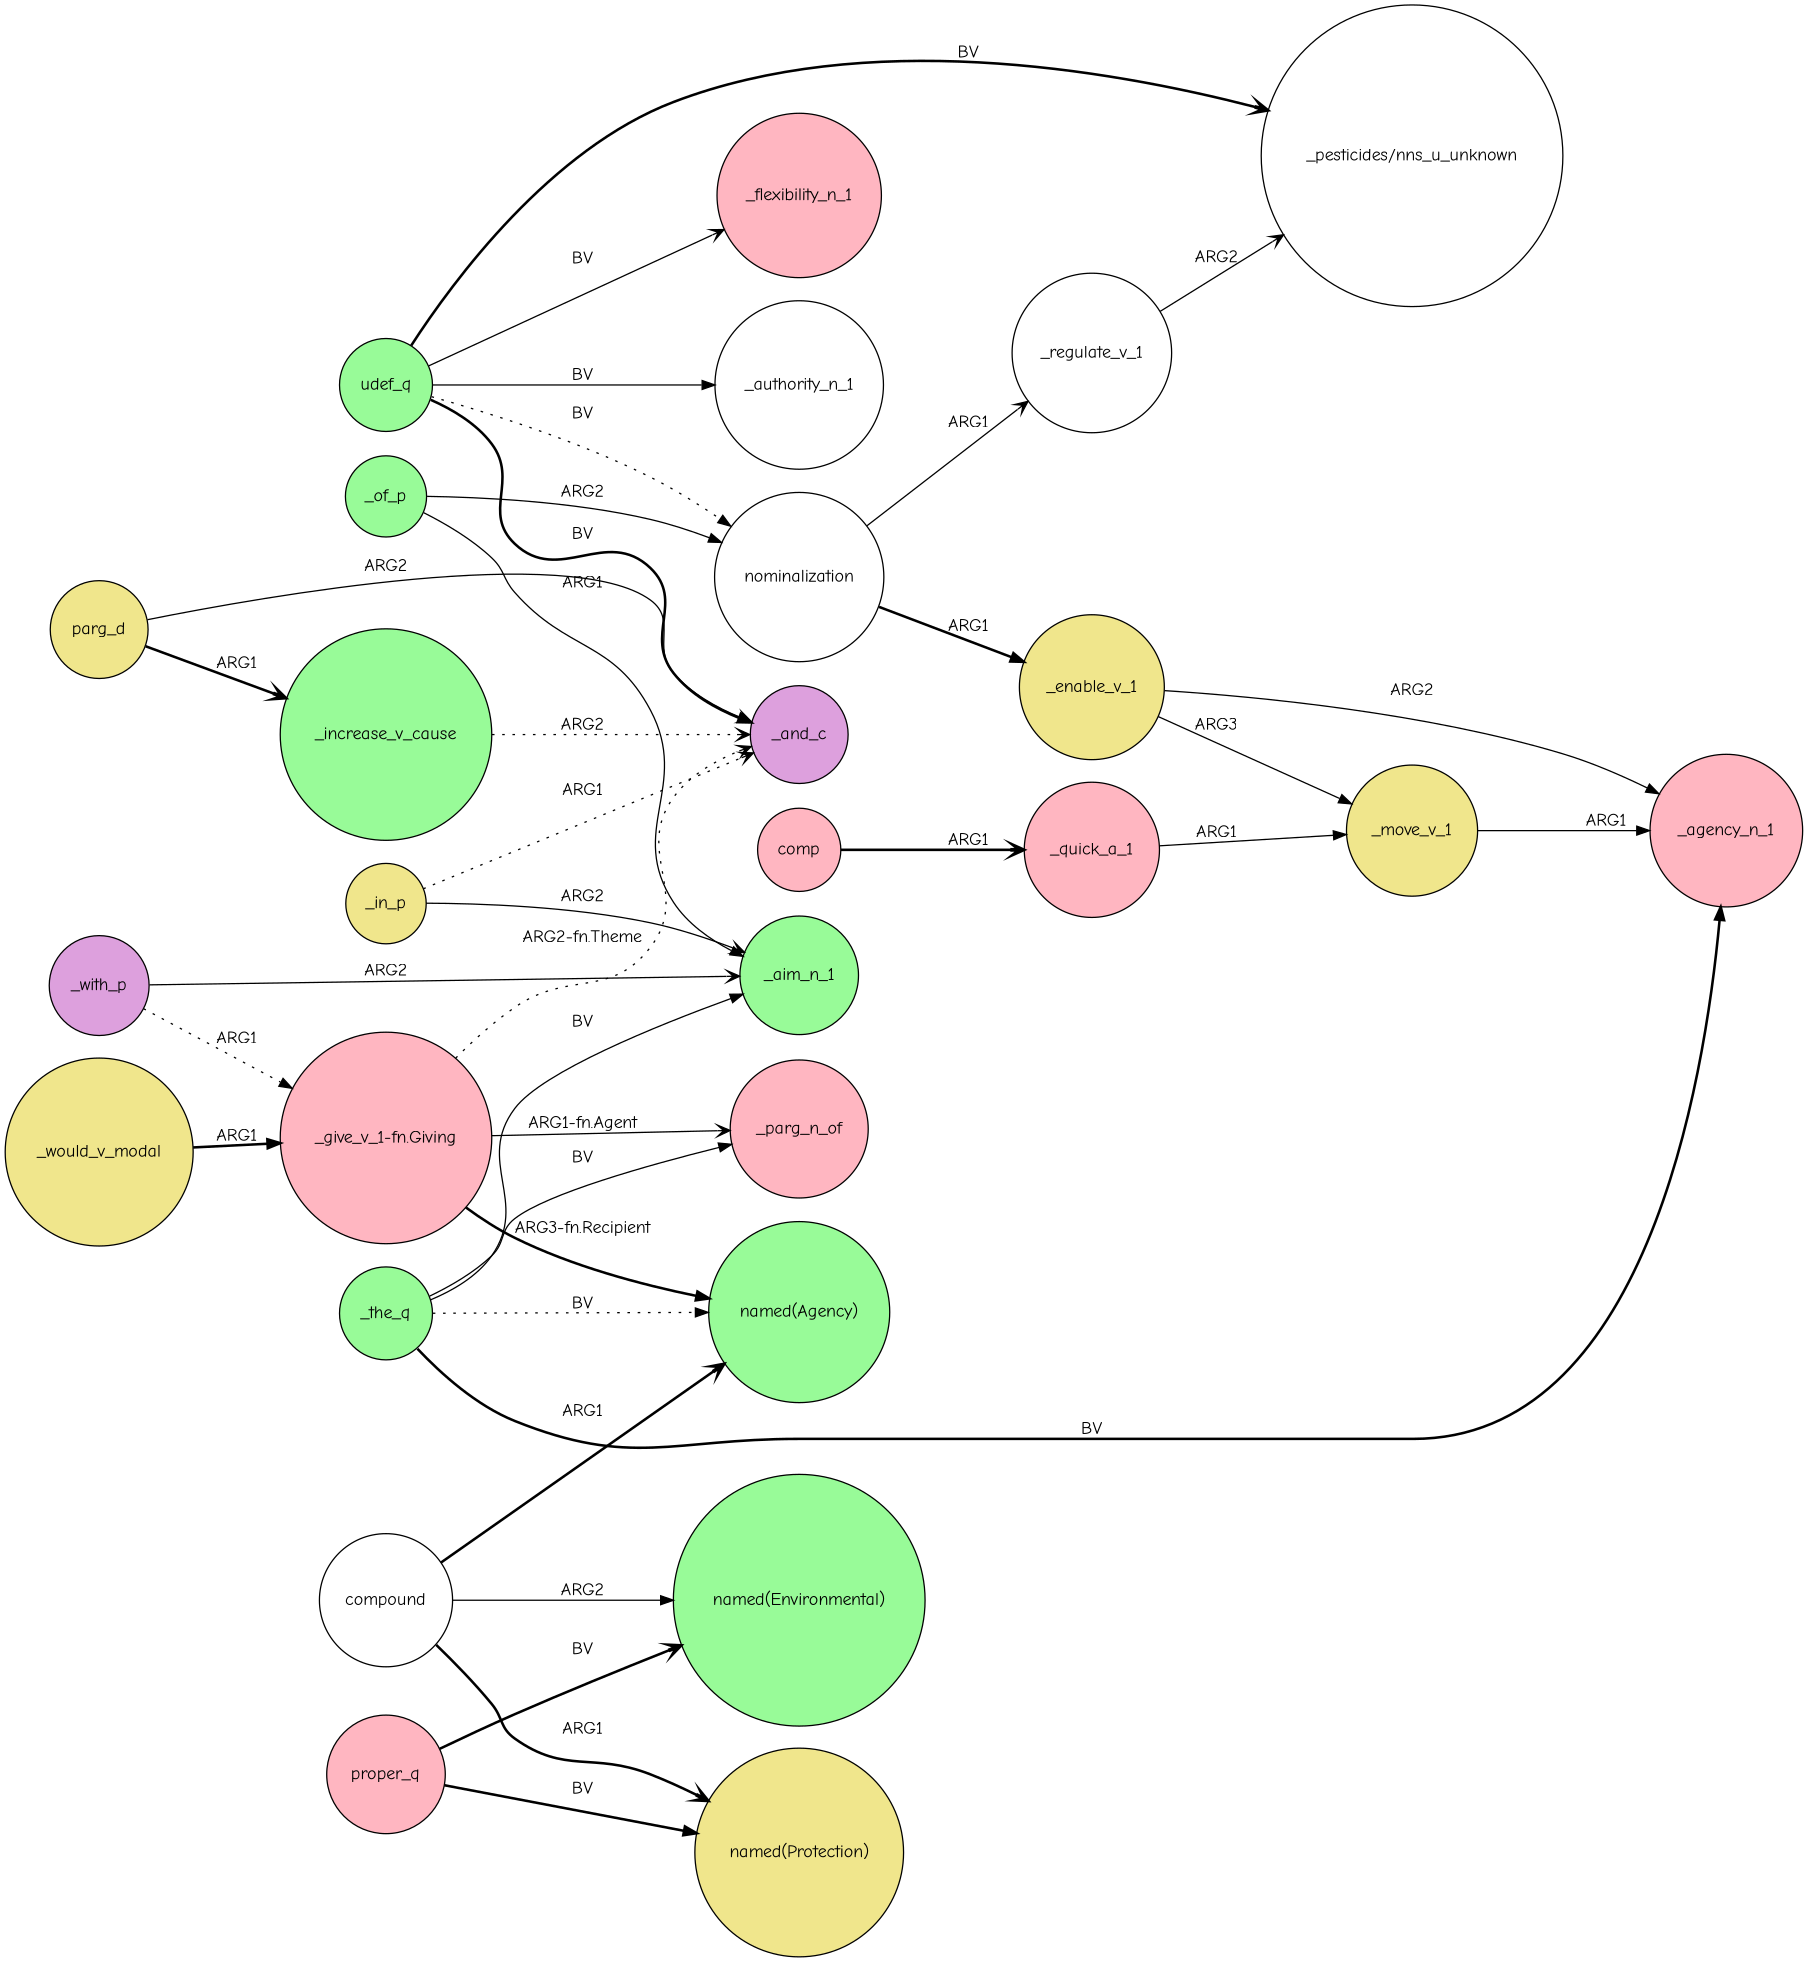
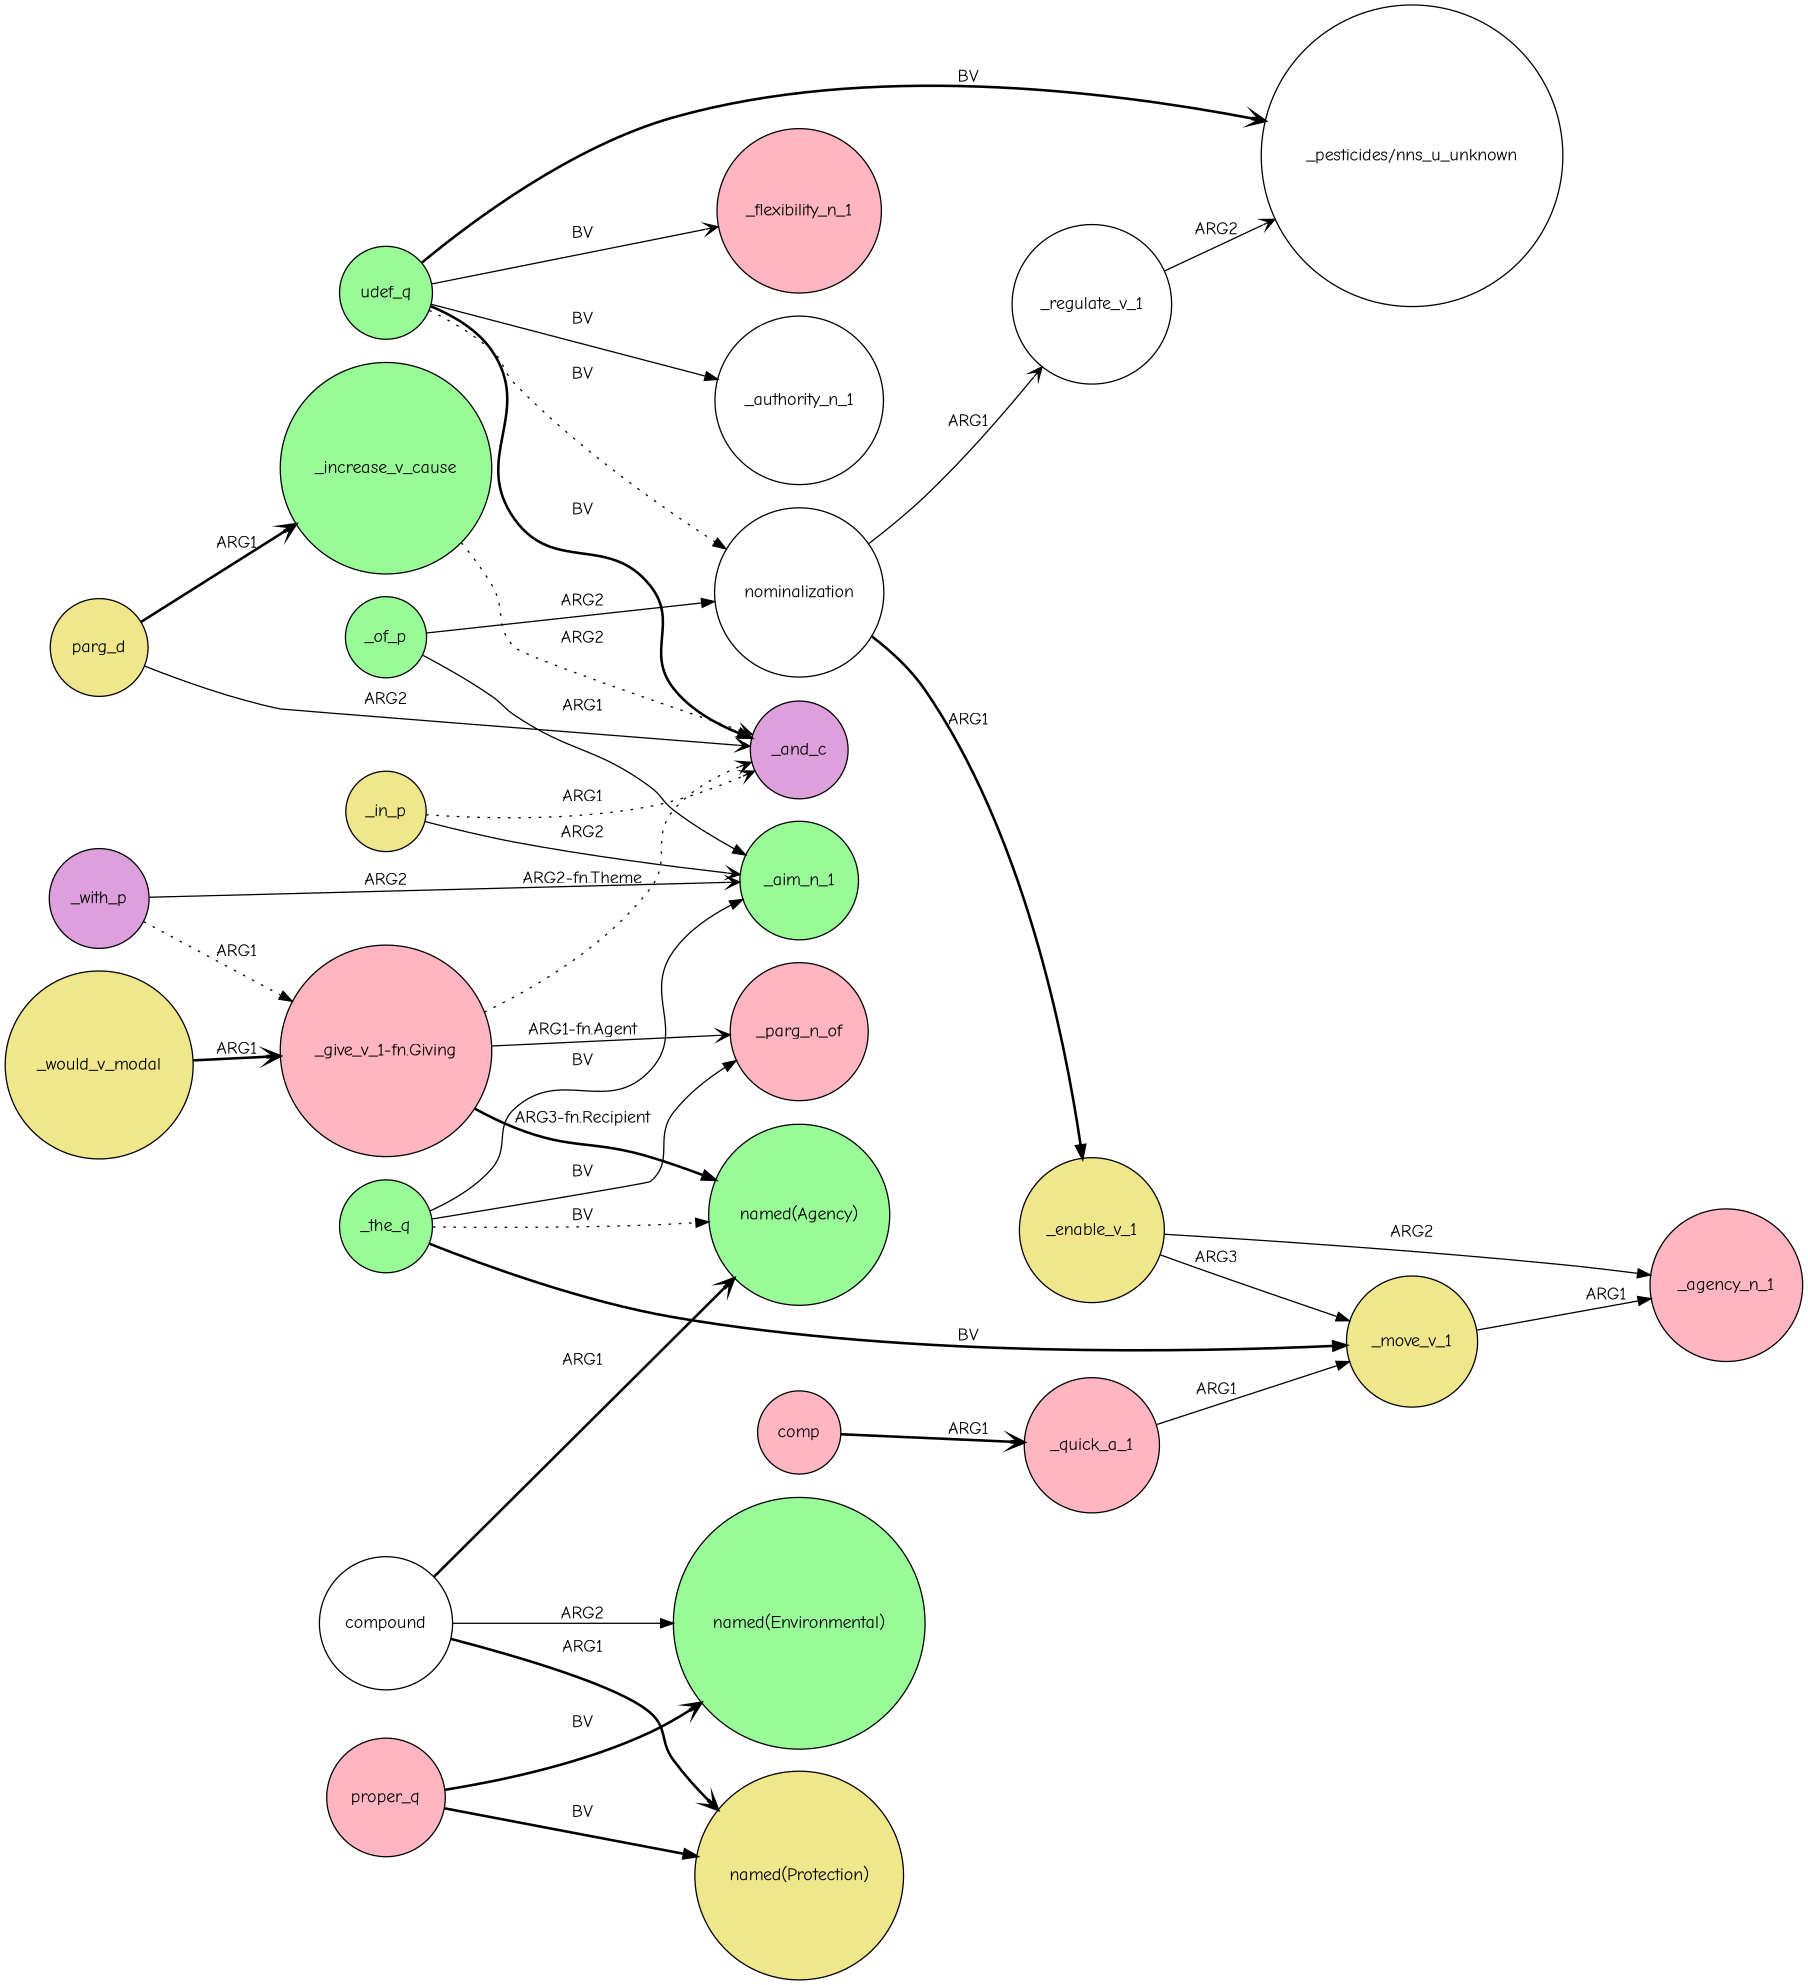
(230, 1146) -> (230, 1059)
(1229, 1439) -> (875, 1341)
